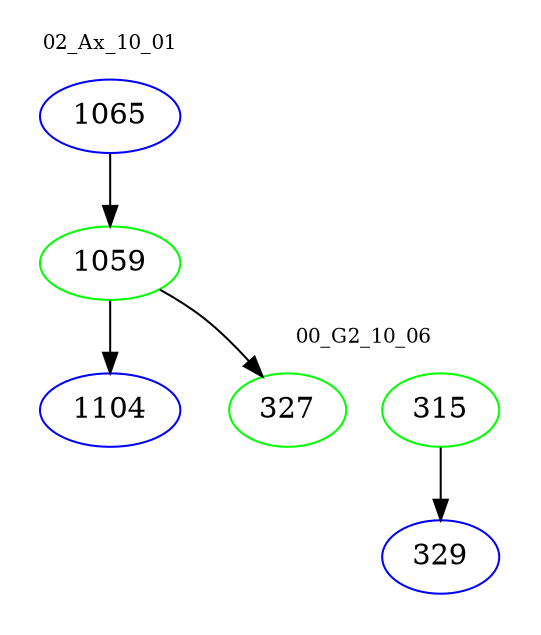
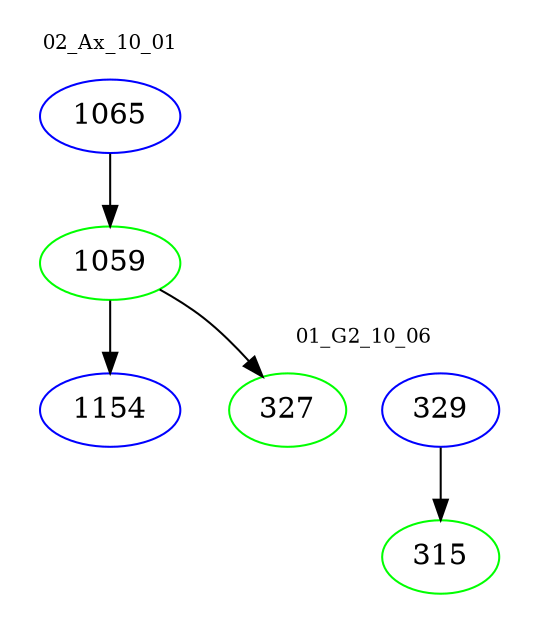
(364, 338) -> (364, 338)
(110, 410) -> (110, 410)
(441, 474) -> (441, 474)
